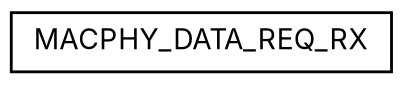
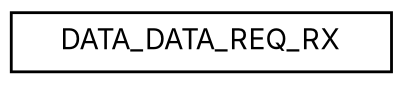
(201, 42) -> (201, 42)
